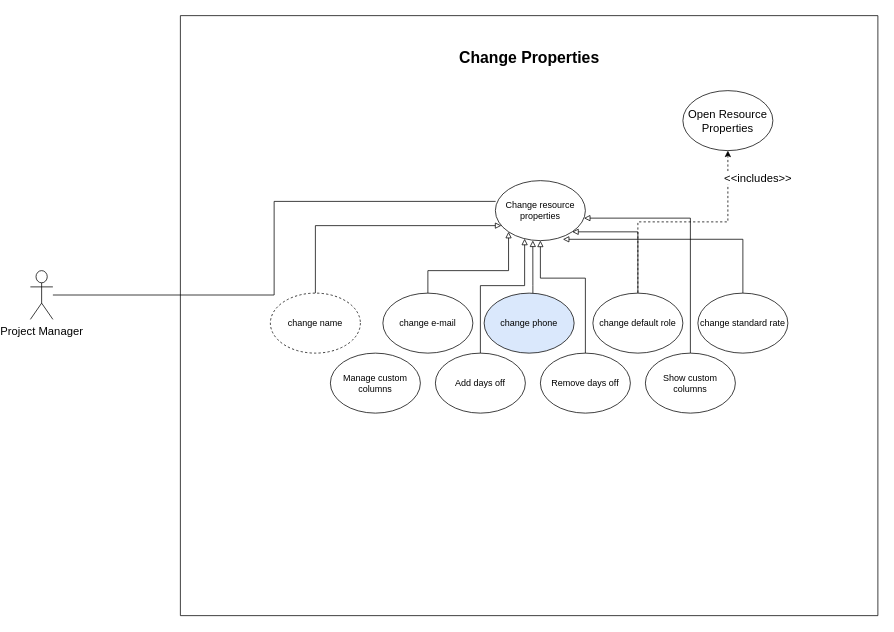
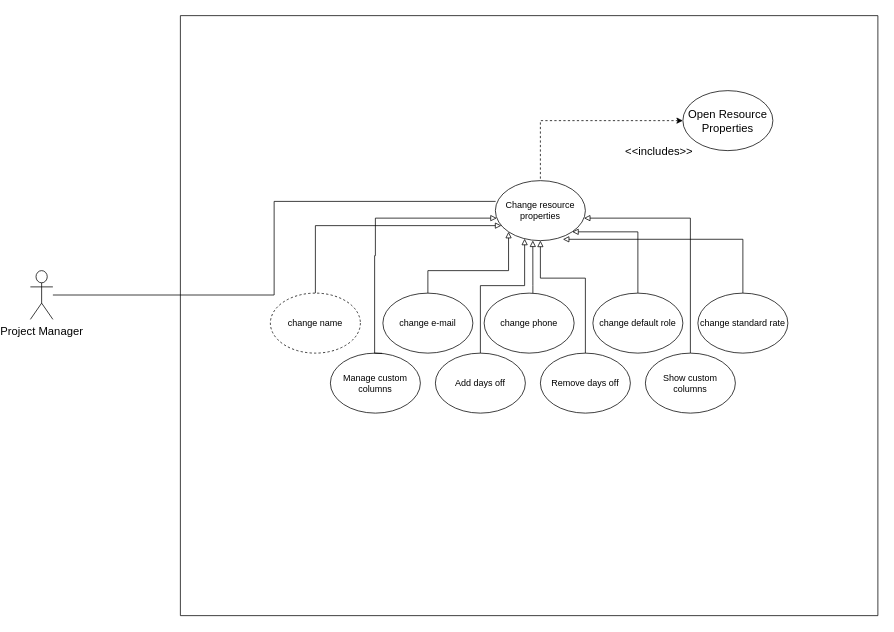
(529, 57) -> none
(728, 178) -> (580, 120)
none -> (375, 228)
(529, 323) -> (529, 323)
